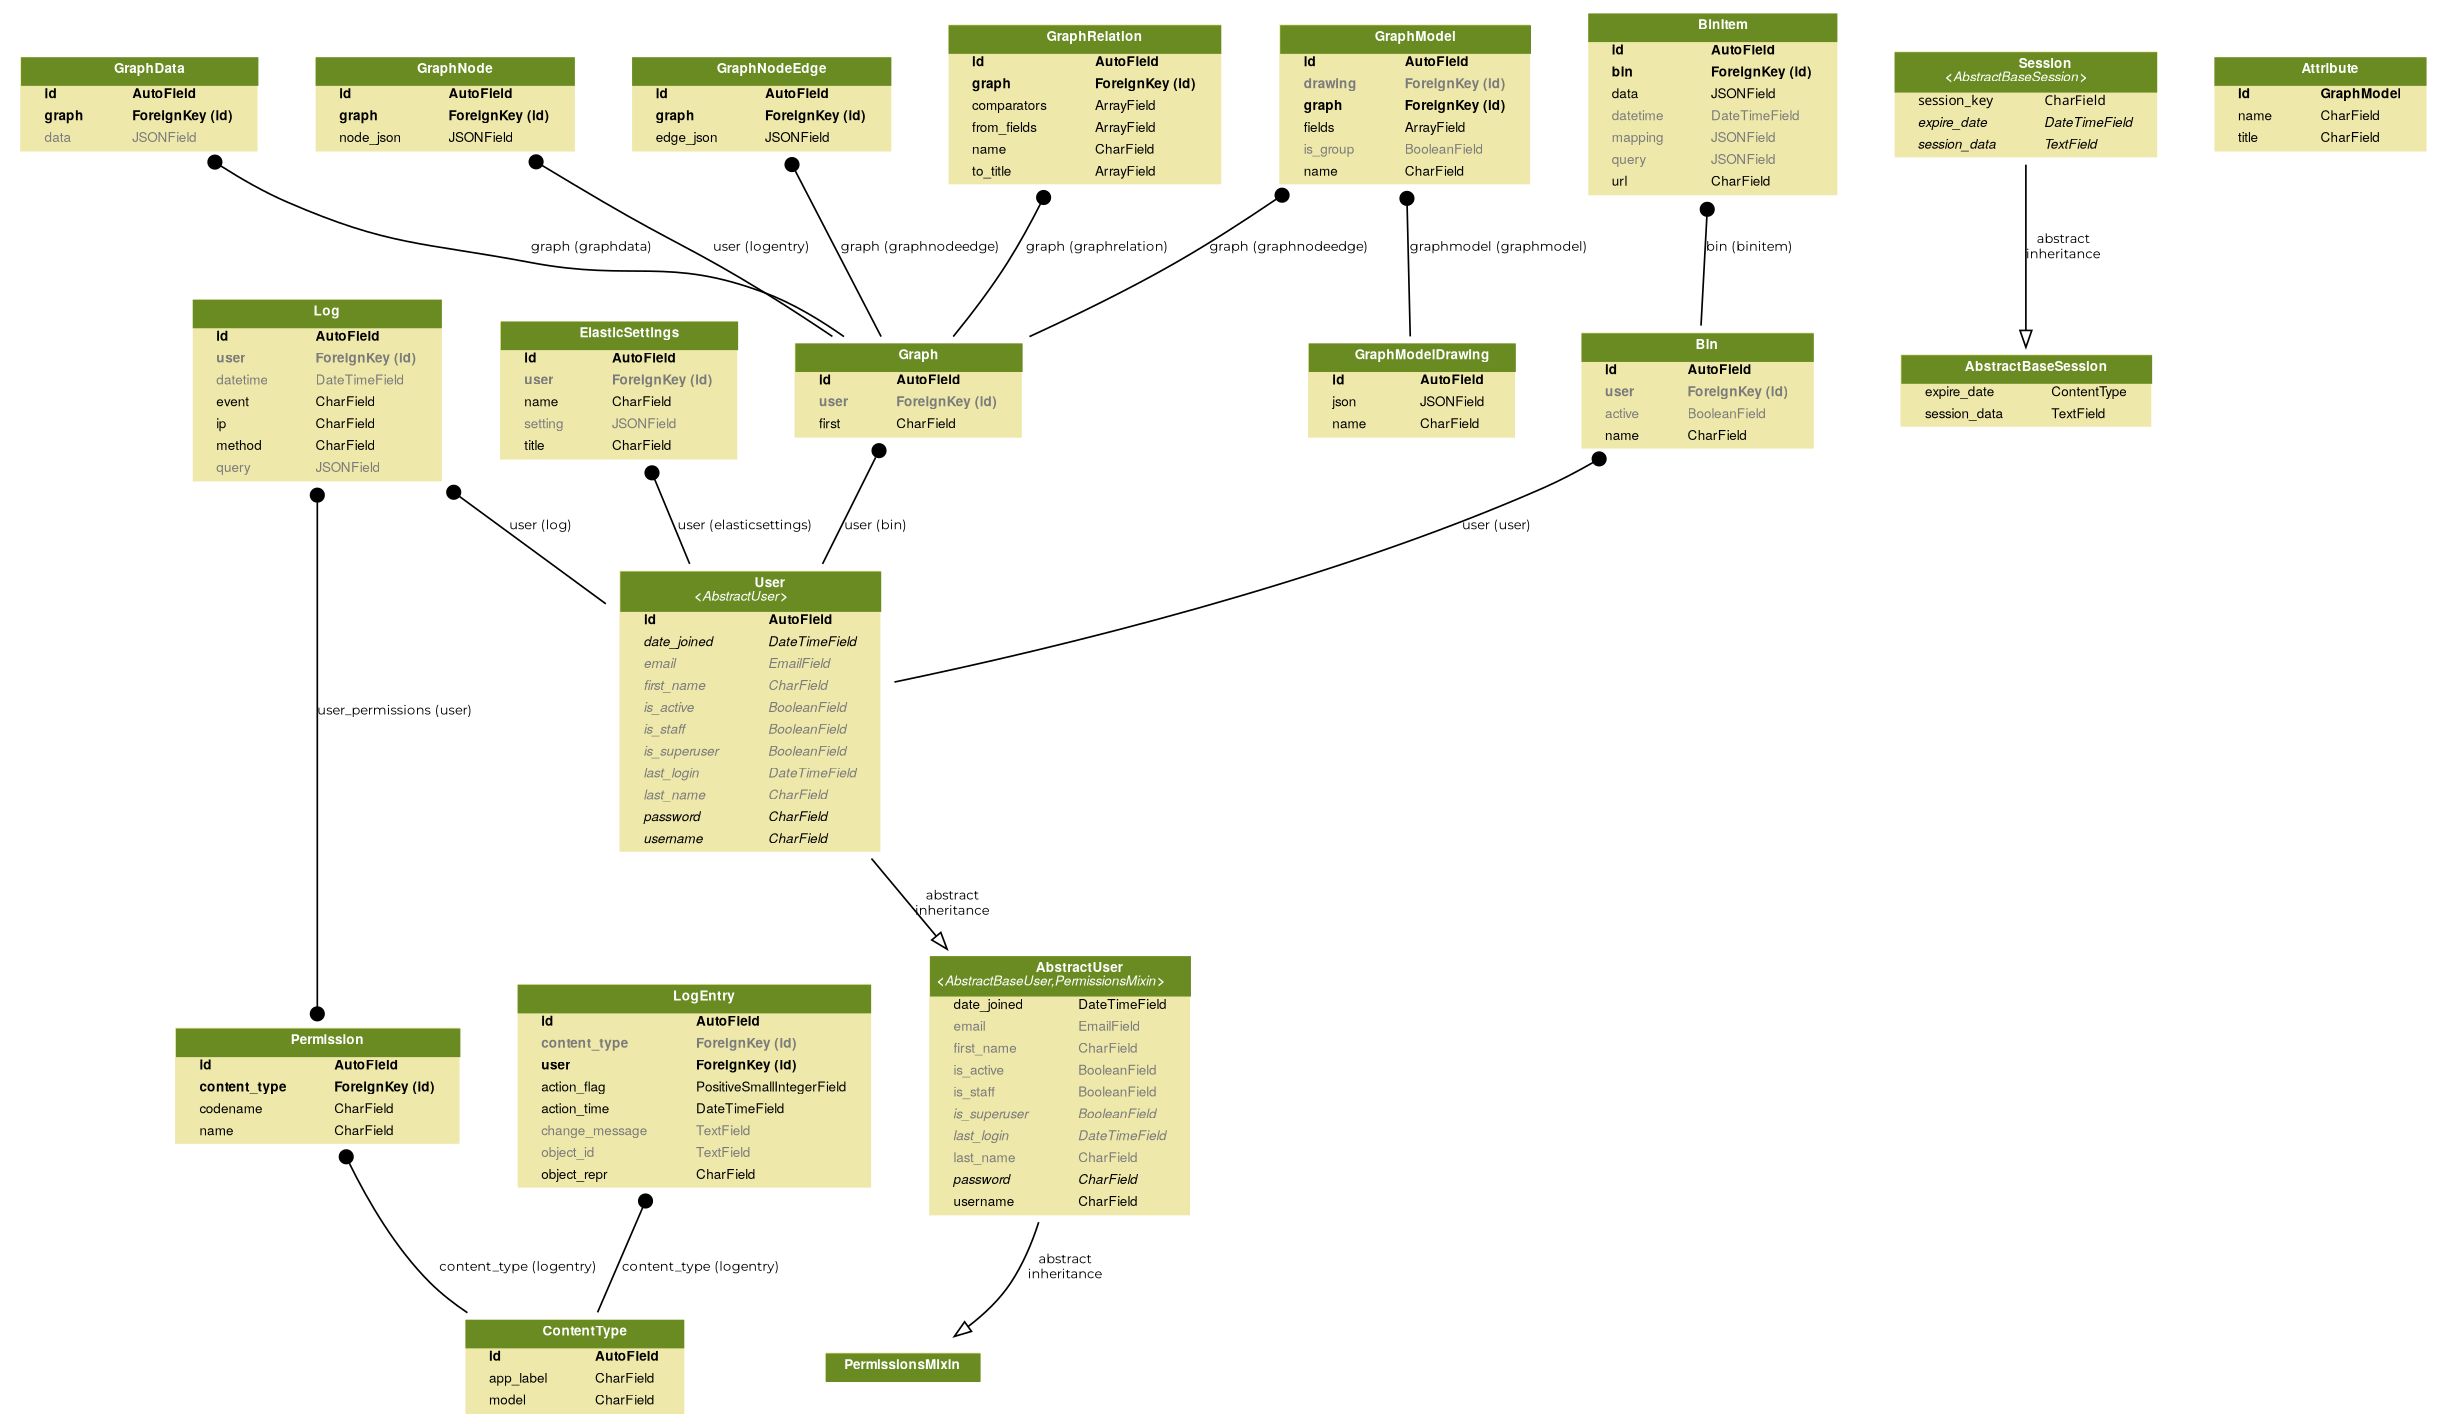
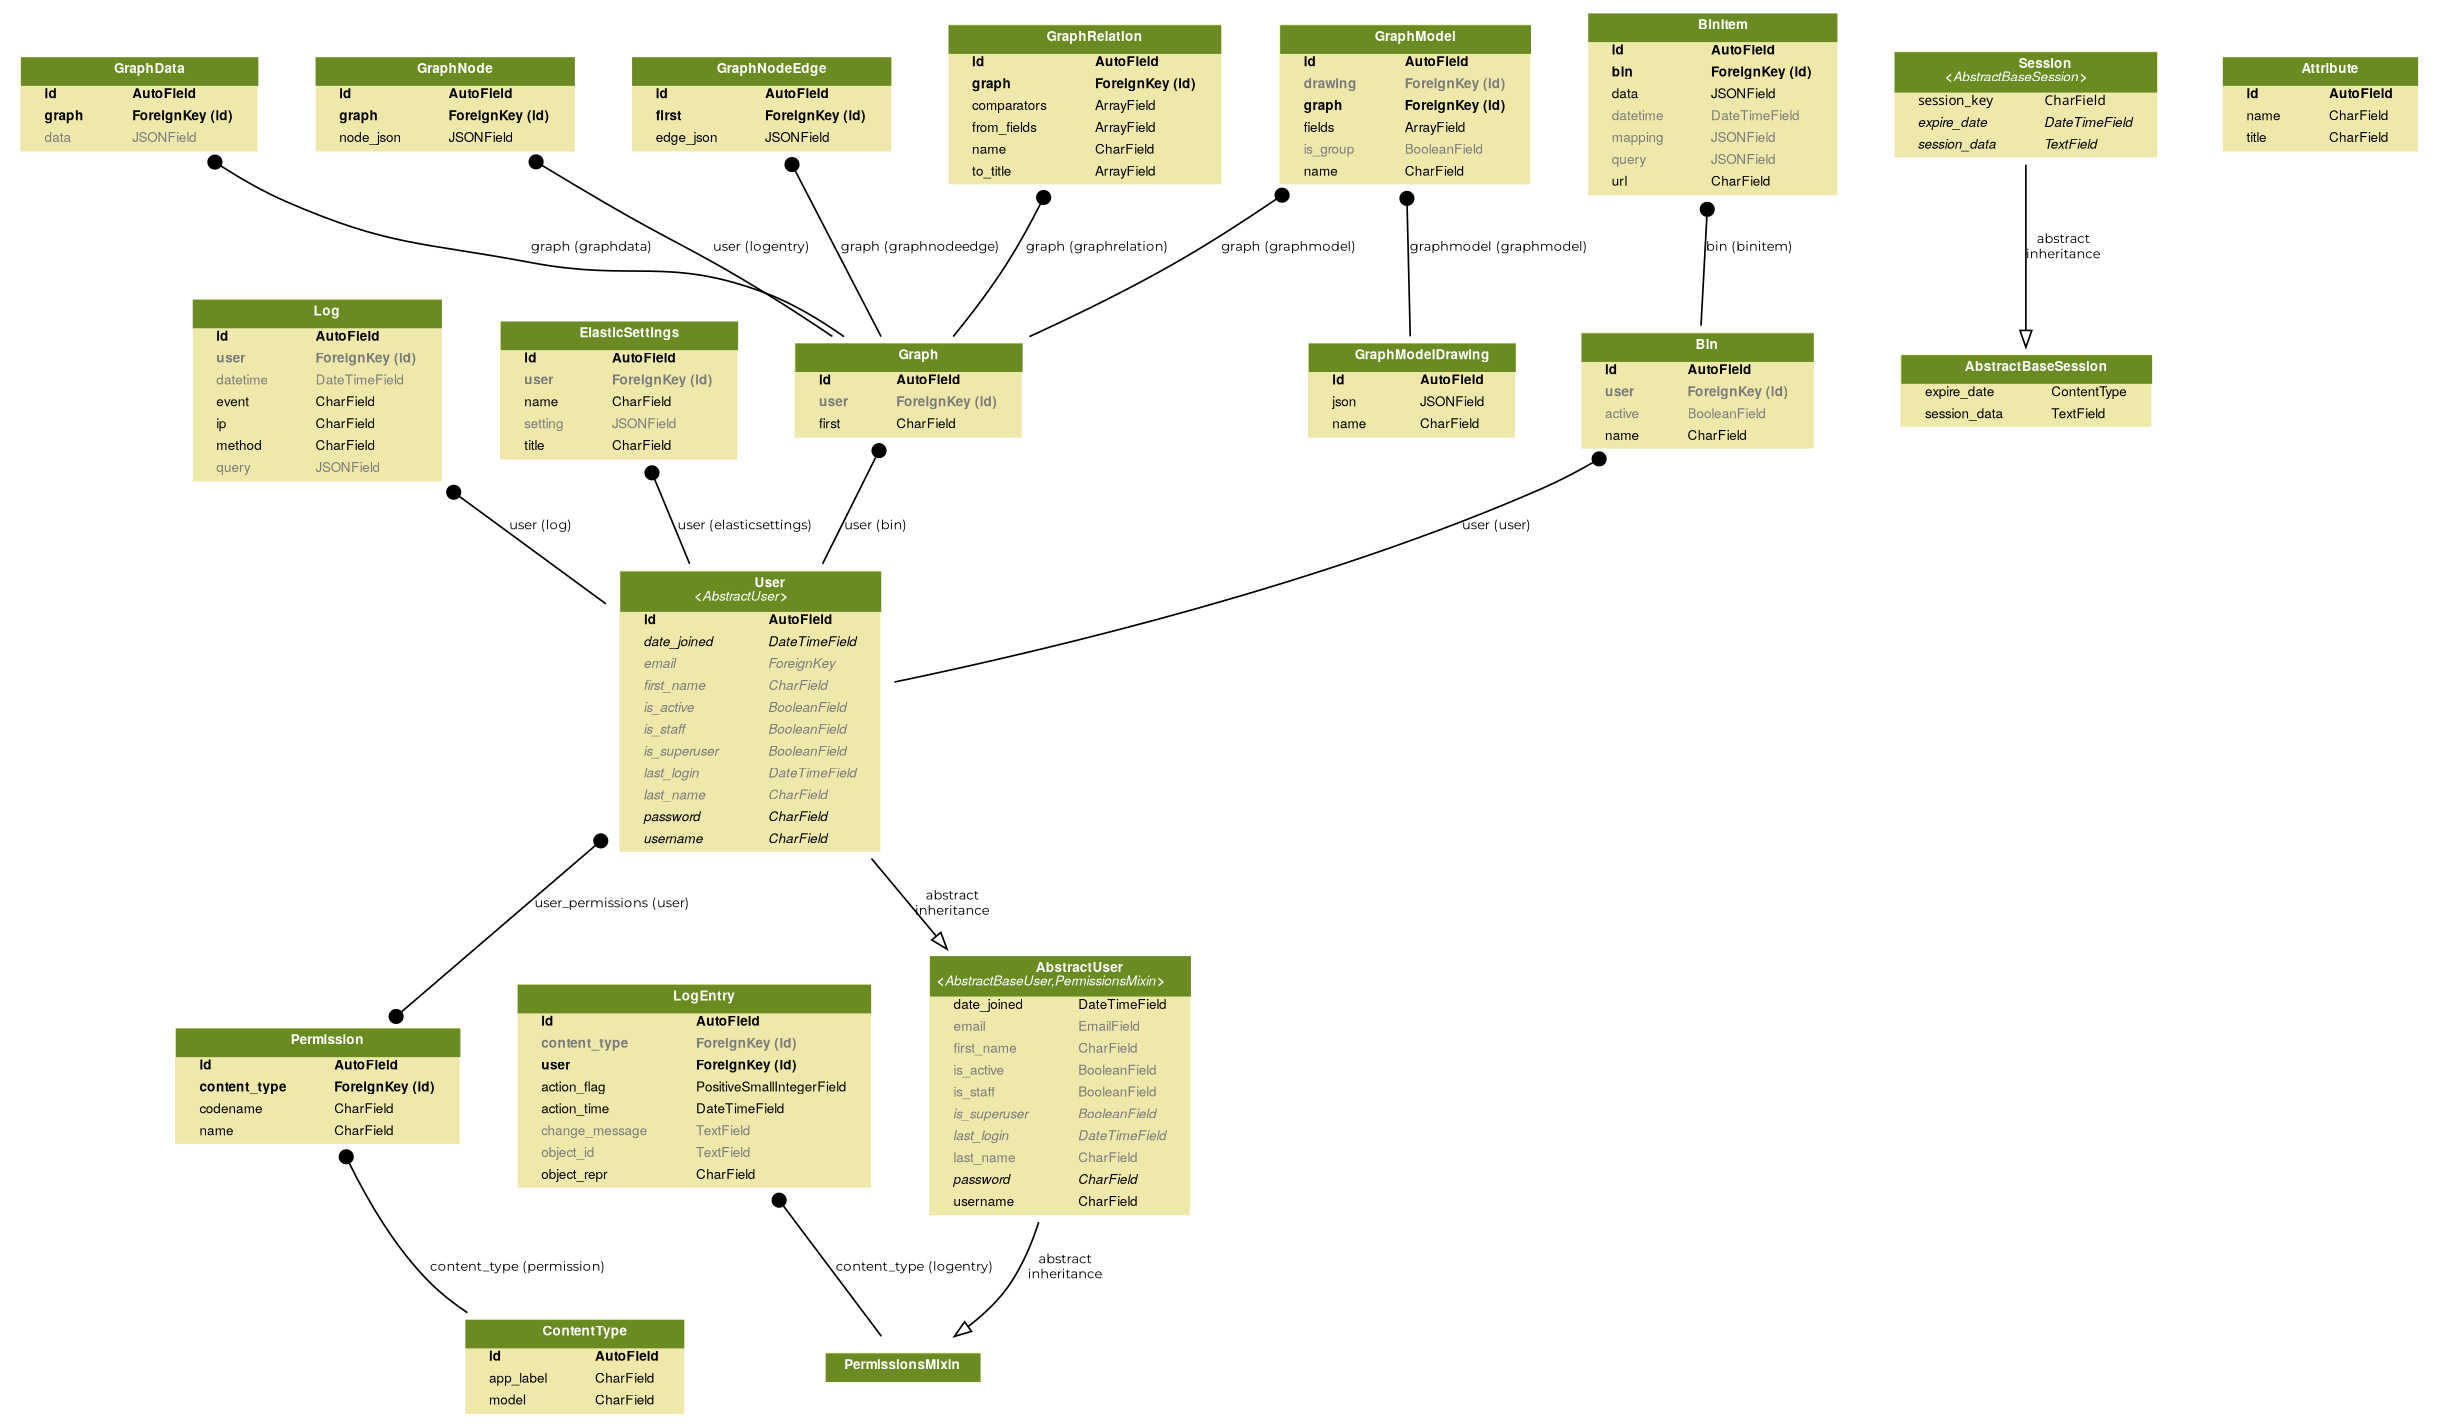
(2362, 94) -> (2362, 94)
(676, 116) -> (669, 116)
(1289, 247) -> (1289, 247)
(800, 664) -> (802, 664)
(317, 755) -> (498, 929)
(620, 1260) -> (832, 1271)
(518, 1268) -> (518, 1268)
